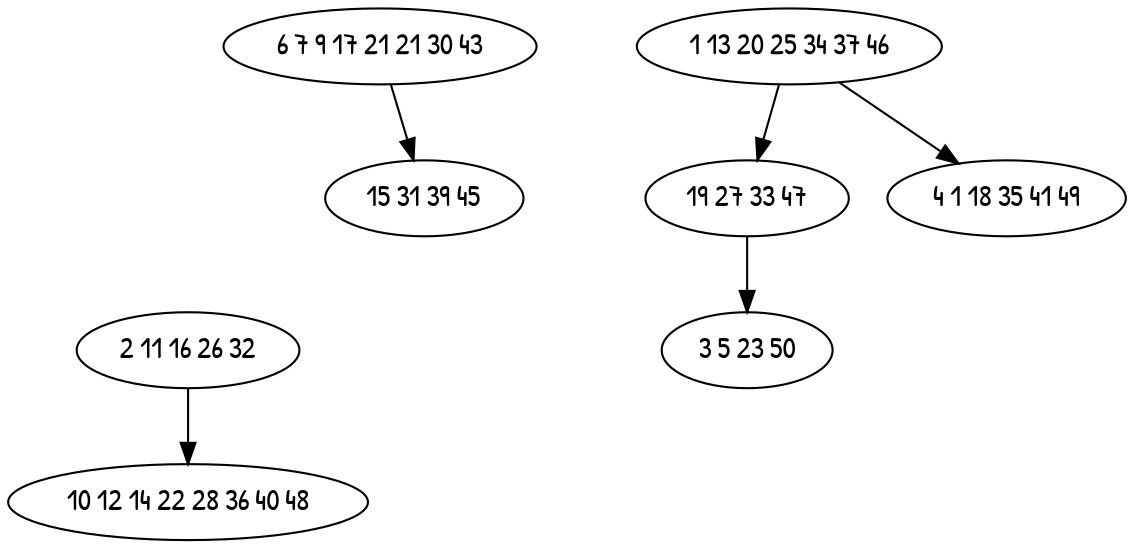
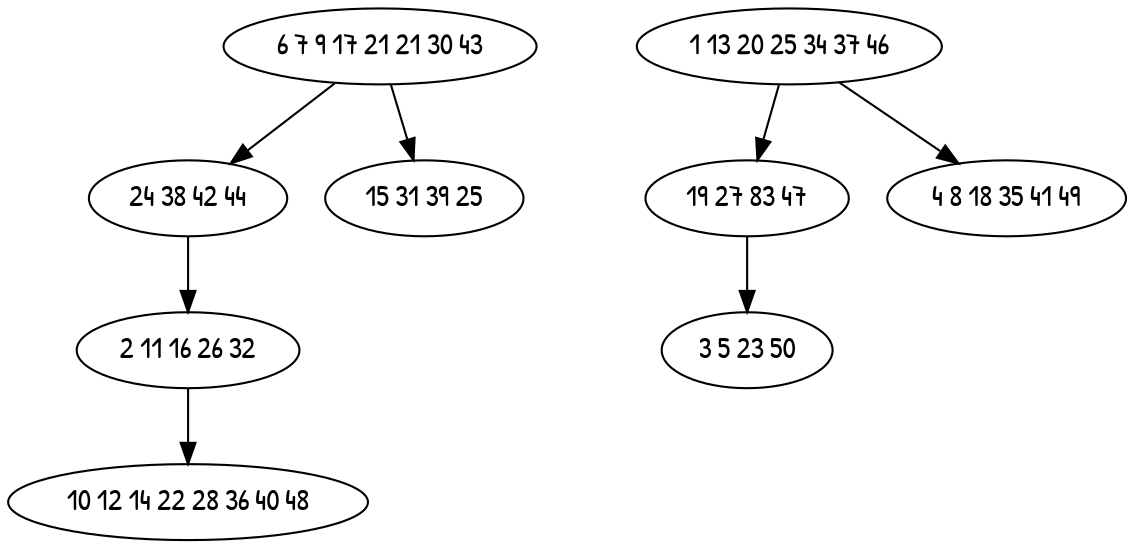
none -> (188, 198)
(424, 198) -> (424, 198)
(747, 198) -> (747, 198)
(1007, 198) -> (1007, 198)
